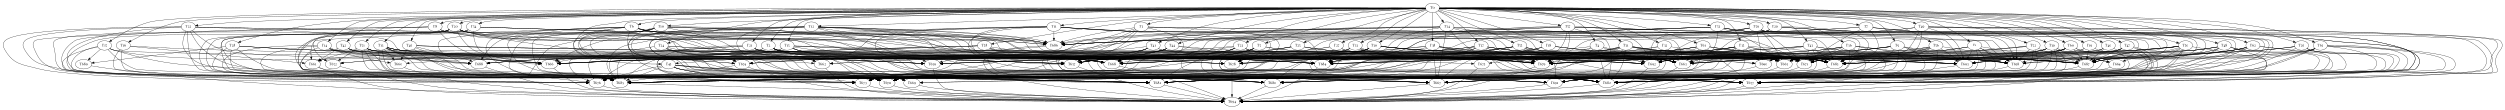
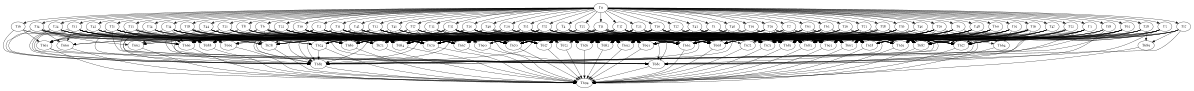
none -> (668, 37)
(862, 55) -> (353, 35)
